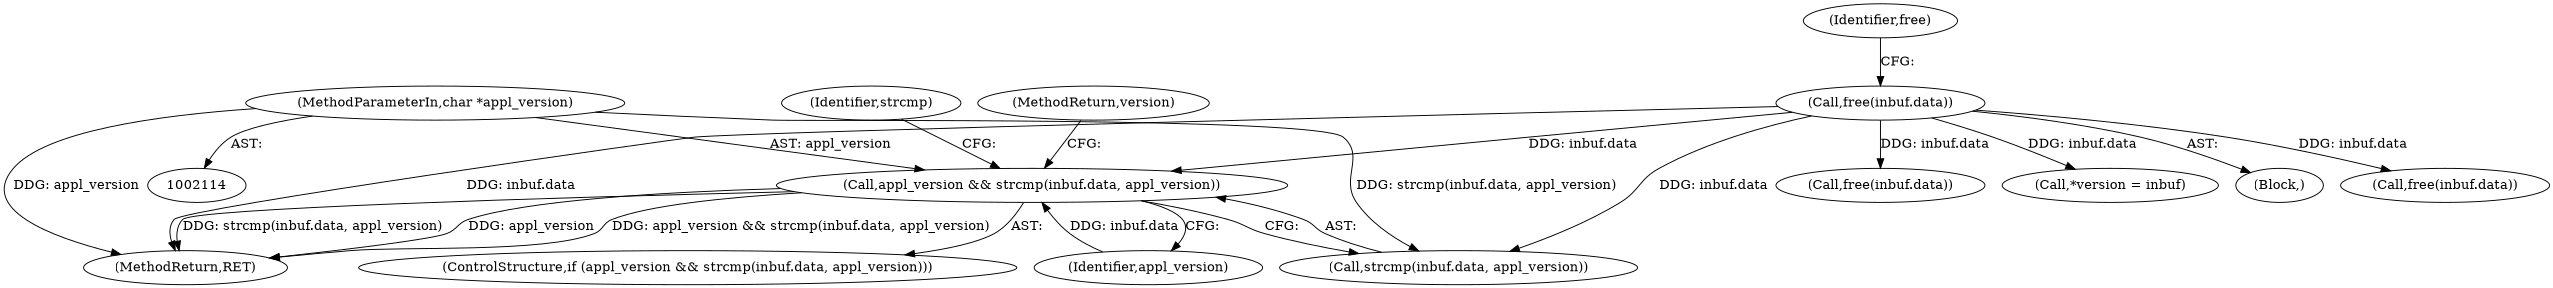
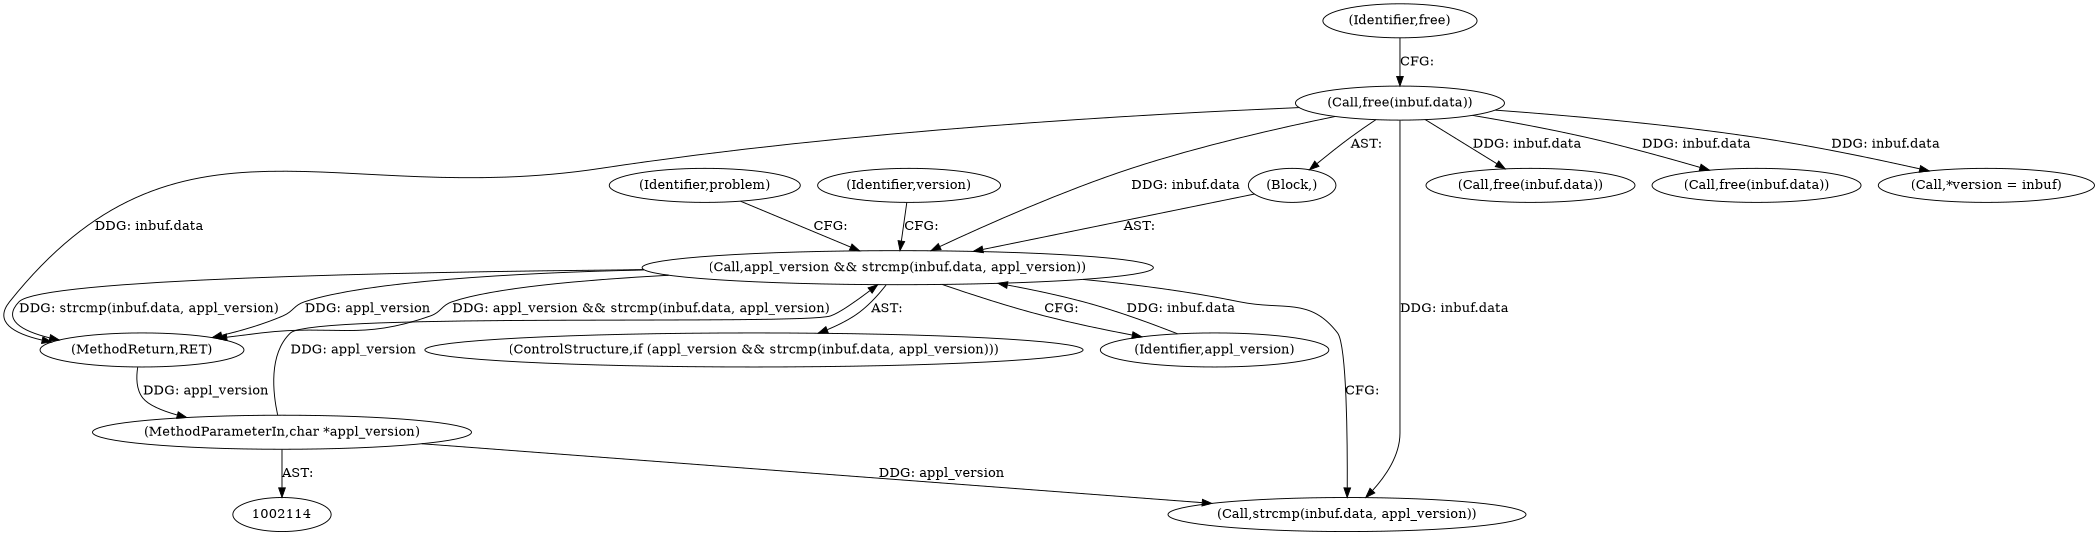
(871, 103) -> (705, 185)
(1093, 103) -> (909, 185)
(56, 143) -> (145, 400)
(831, 144) -> (353, 350)
(1486, 185) -> (942, 473)
(1306, 220) -> (1119, 222)
